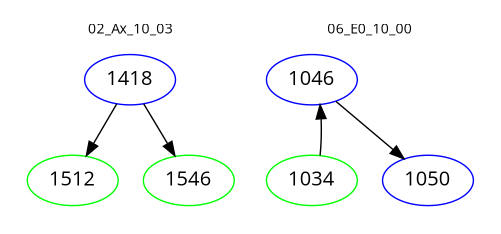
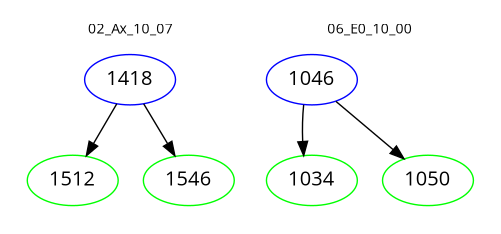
(131, 30) -> (131, 30)
(321, 137) -> (303, 123)
(428, 180) -> (428, 180)
